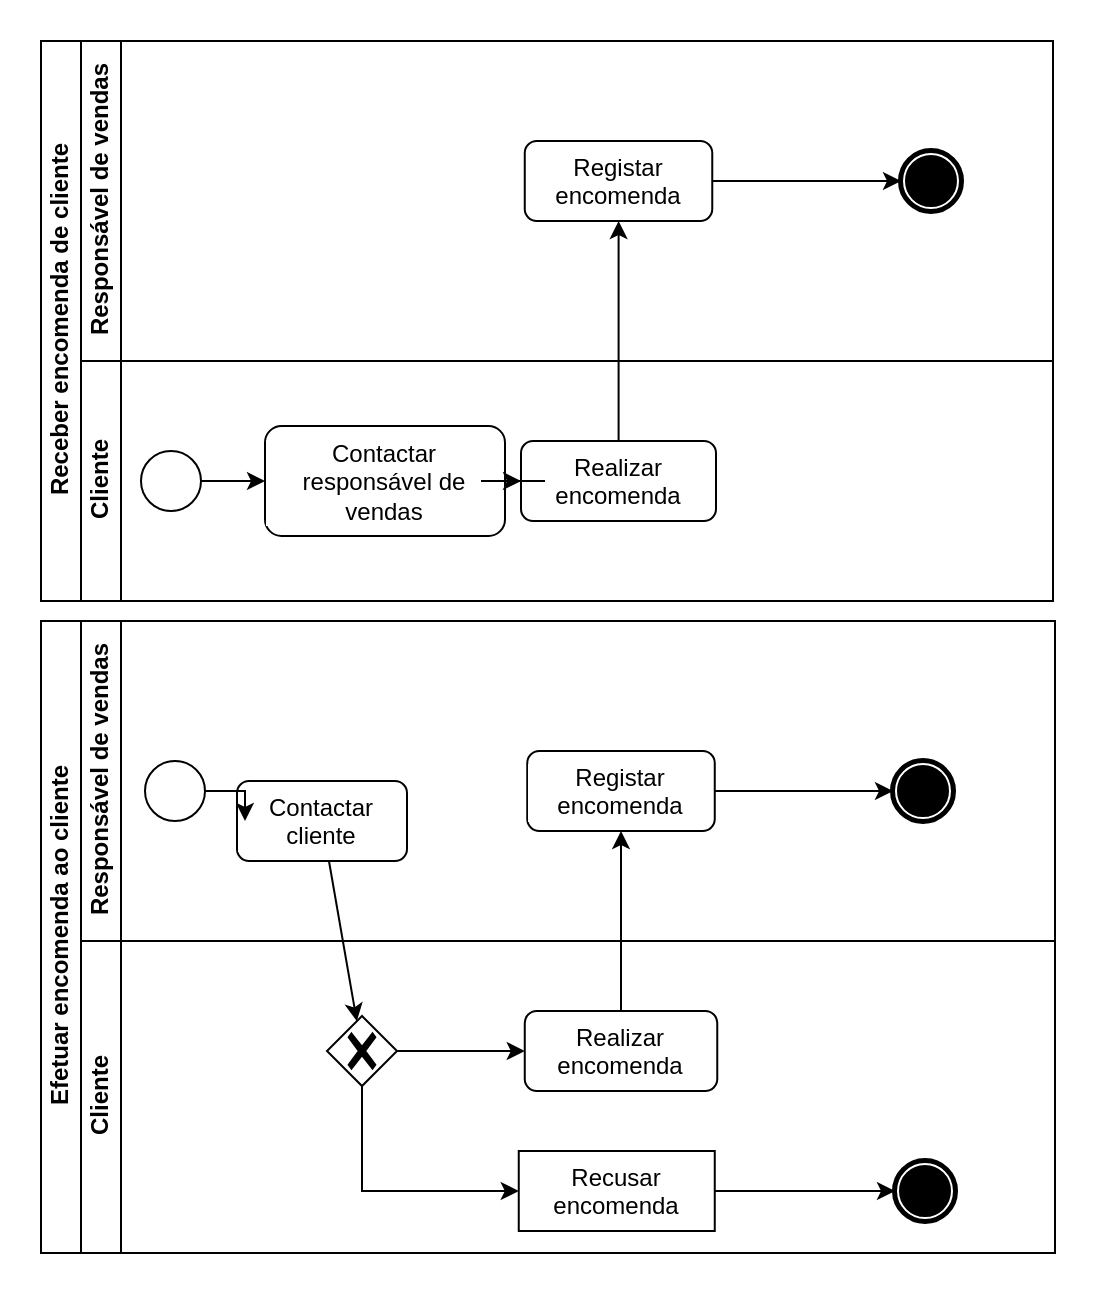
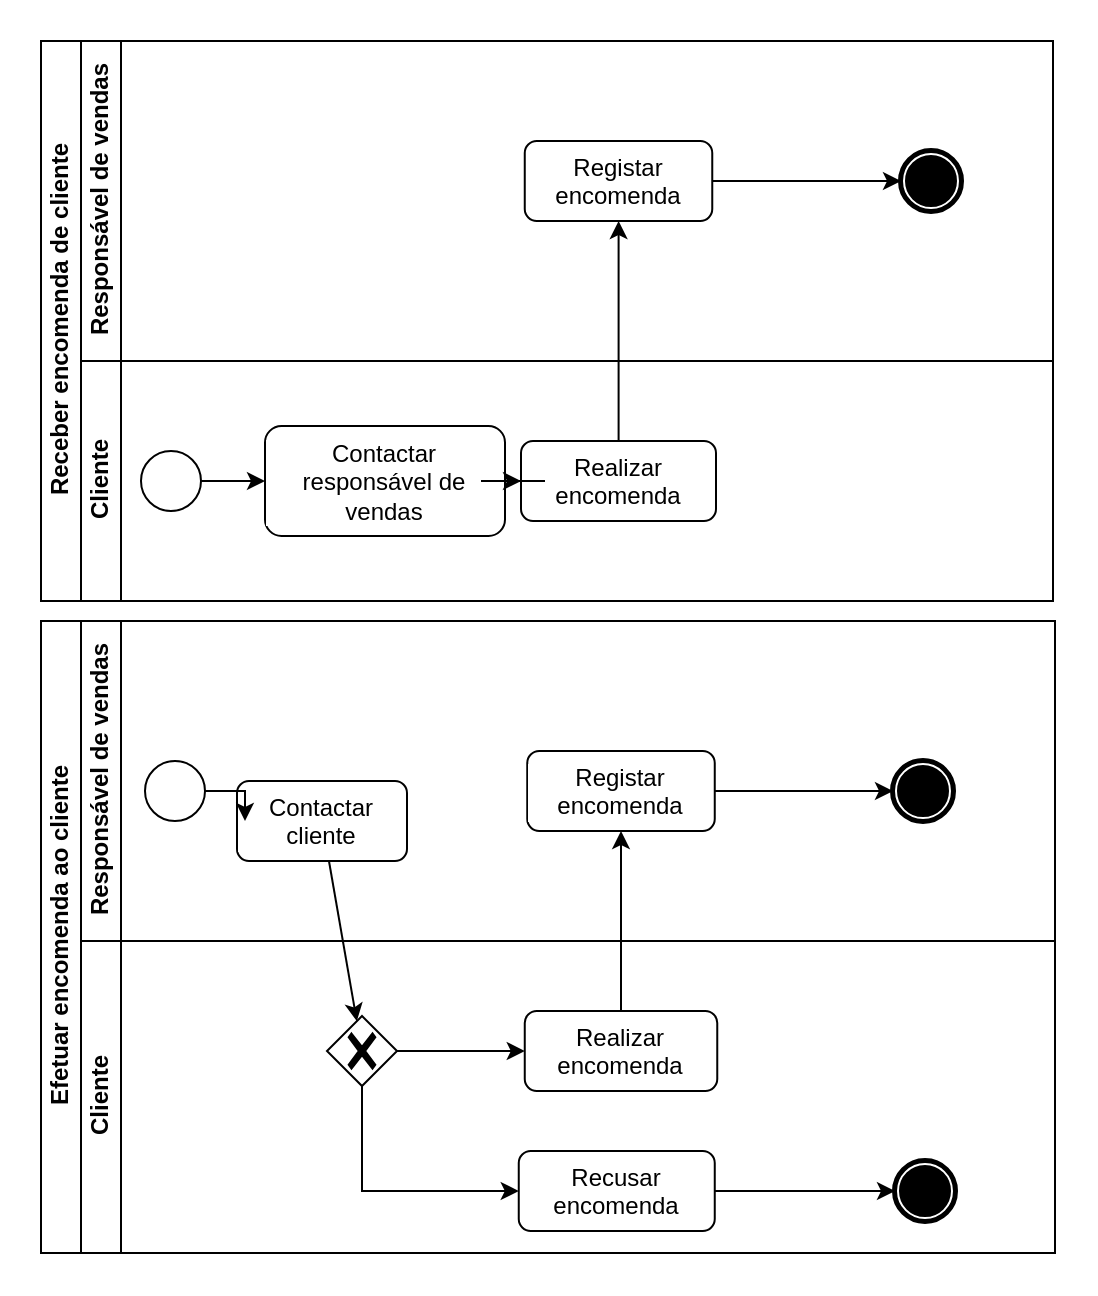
(617, 1191) -> (617, 1191)
